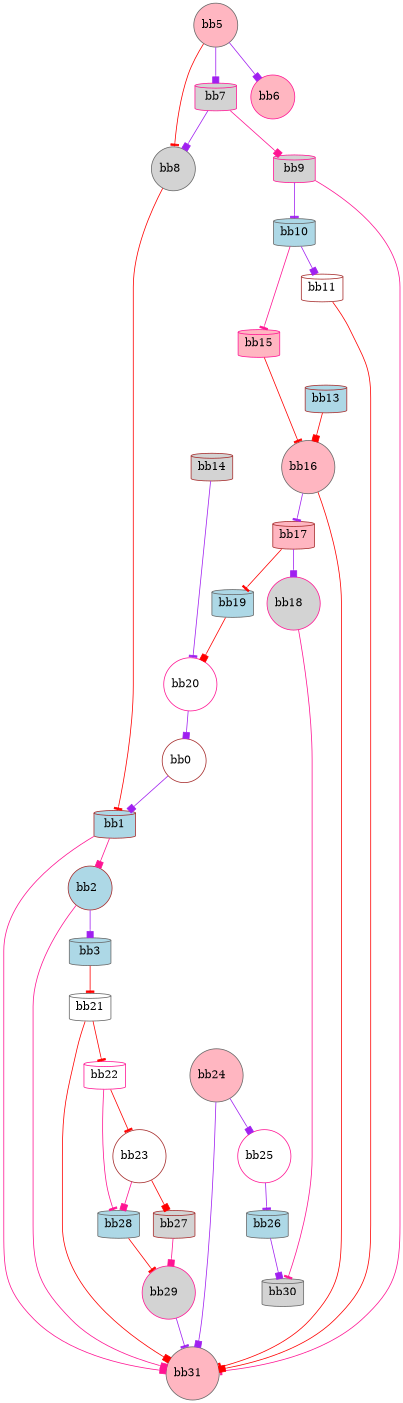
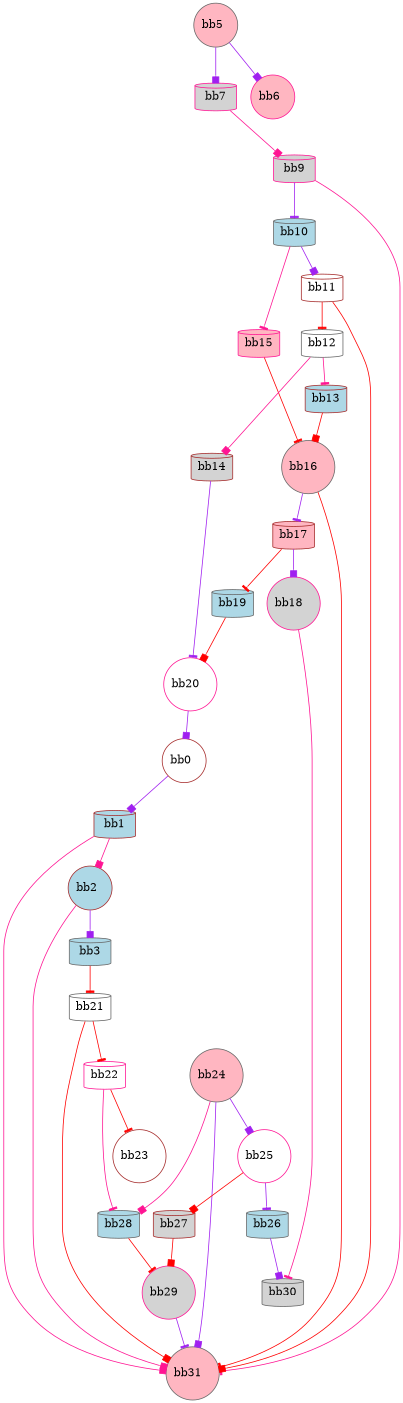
(173, 169) -> none
none -> (322, 343)
(128, 1192) -> (187, 1160)
(158, 1192) -> (220, 1189)
(172, 1248) -> (172, 1248)
